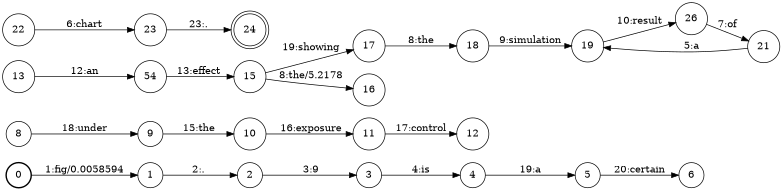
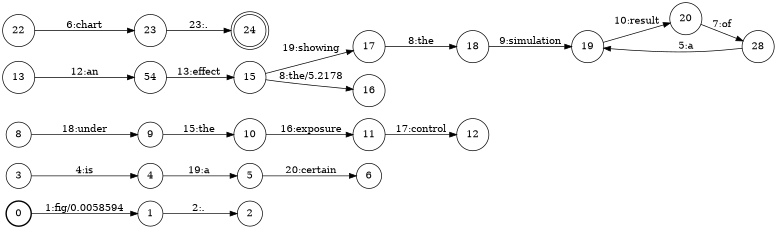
(691, 19) -> (686, 19)
(764, 47) -> (758, 47)
(306, 175) -> none
